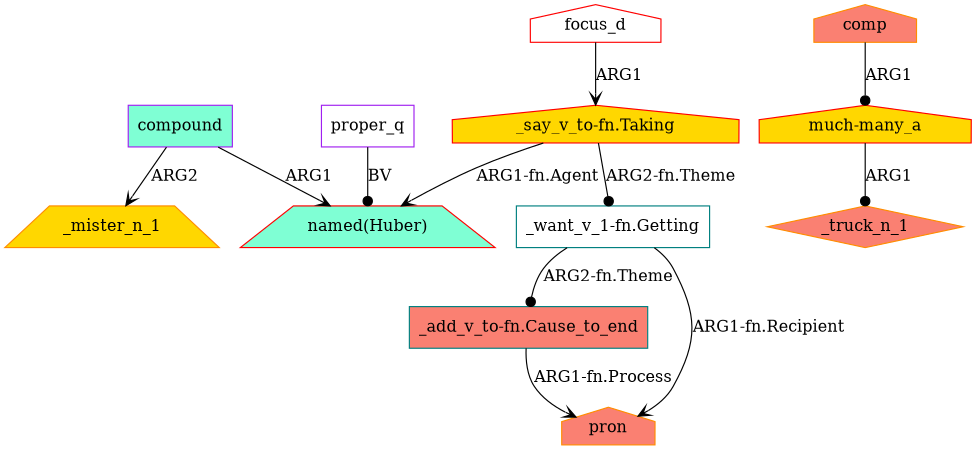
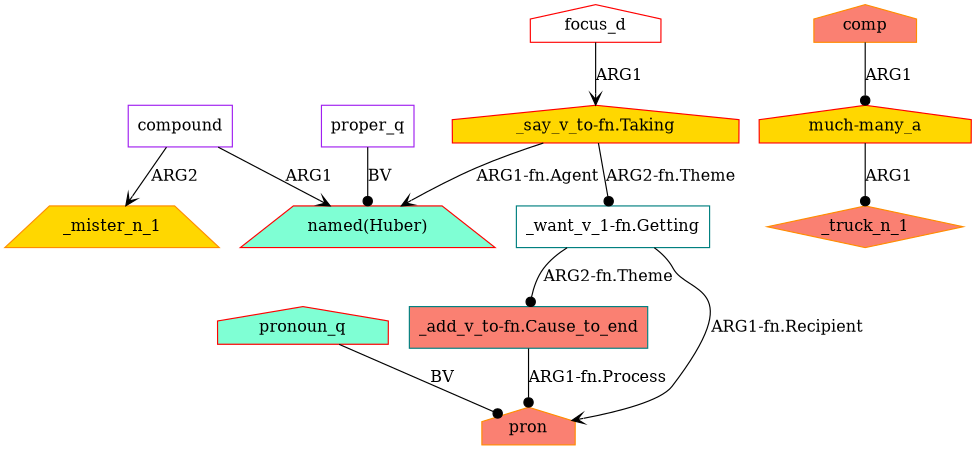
(180, 126) -> (180, 126)
none -> (303, 327)
(535, 387) -> (529, 373)
